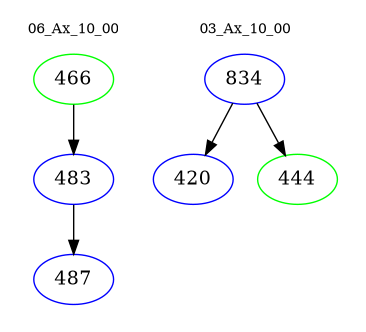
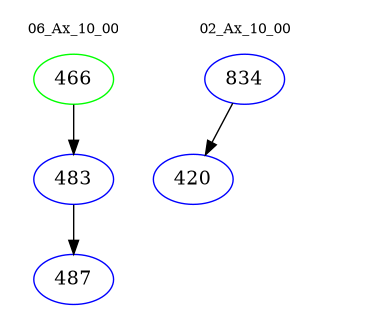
(245, 30) -> (245, 30)
(298, 179) -> none
